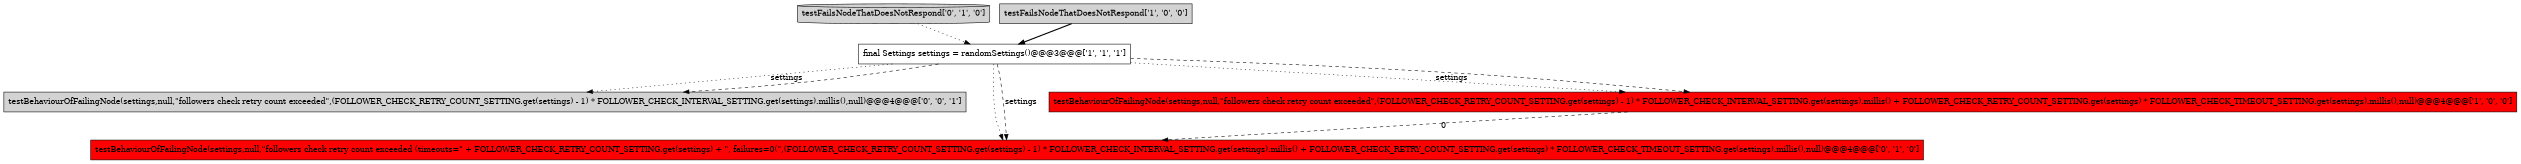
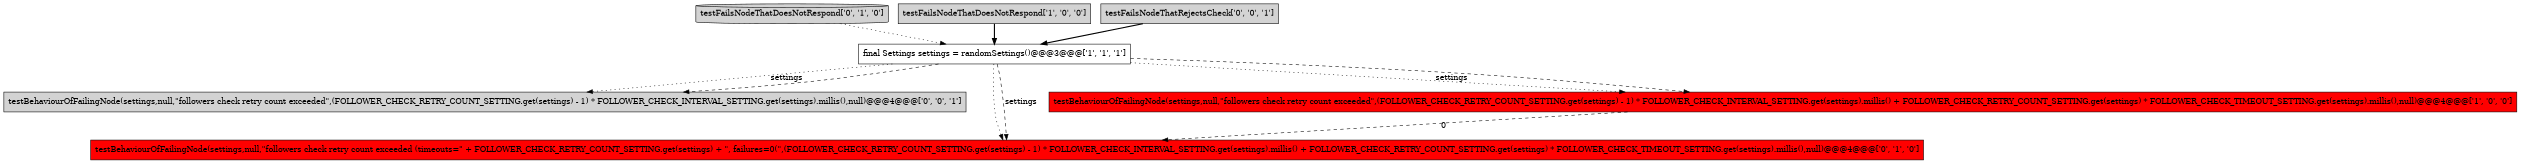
none -> (1190, 14)
